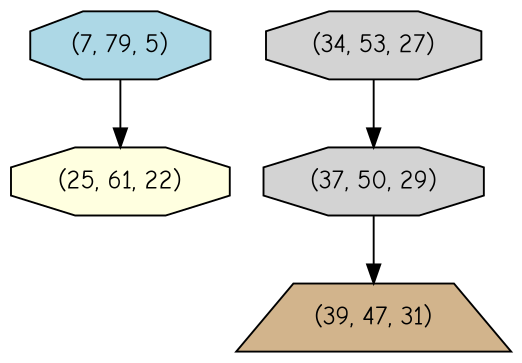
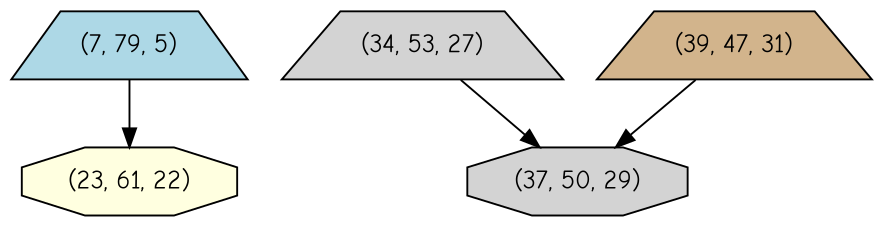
(120, 45) -> (129, 45)
(374, 45) -> (422, 45)
(120, 181) -> (129, 181)
(374, 240) -> (663, 107)
